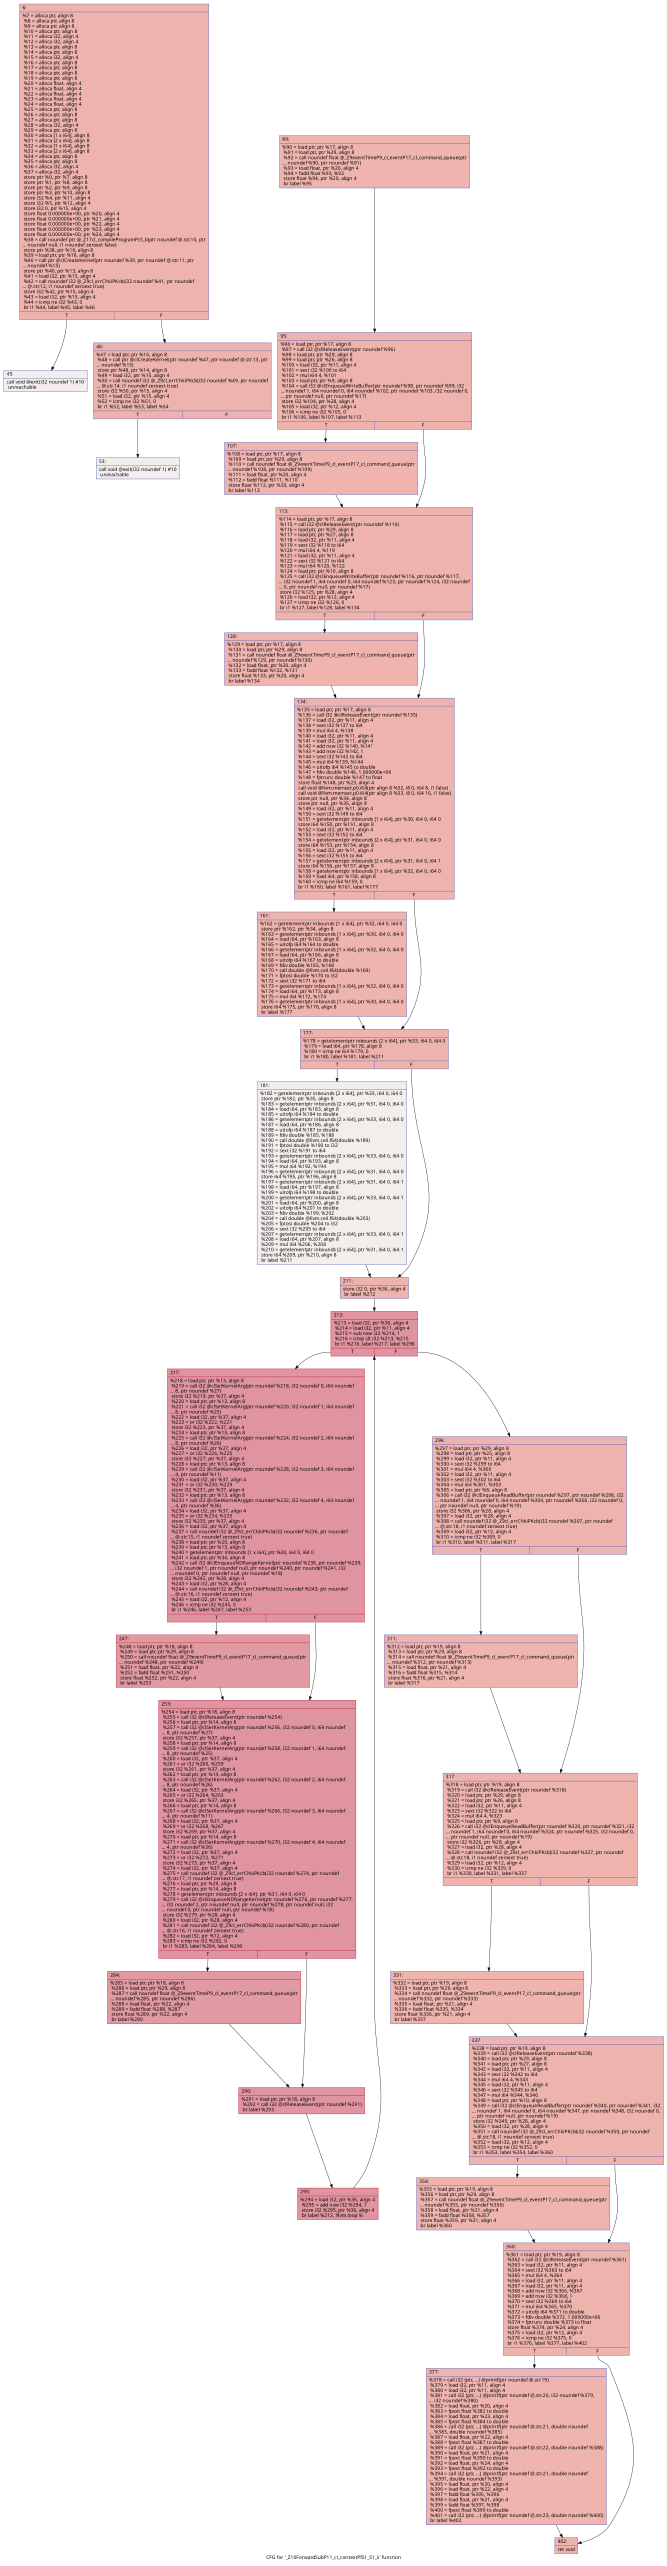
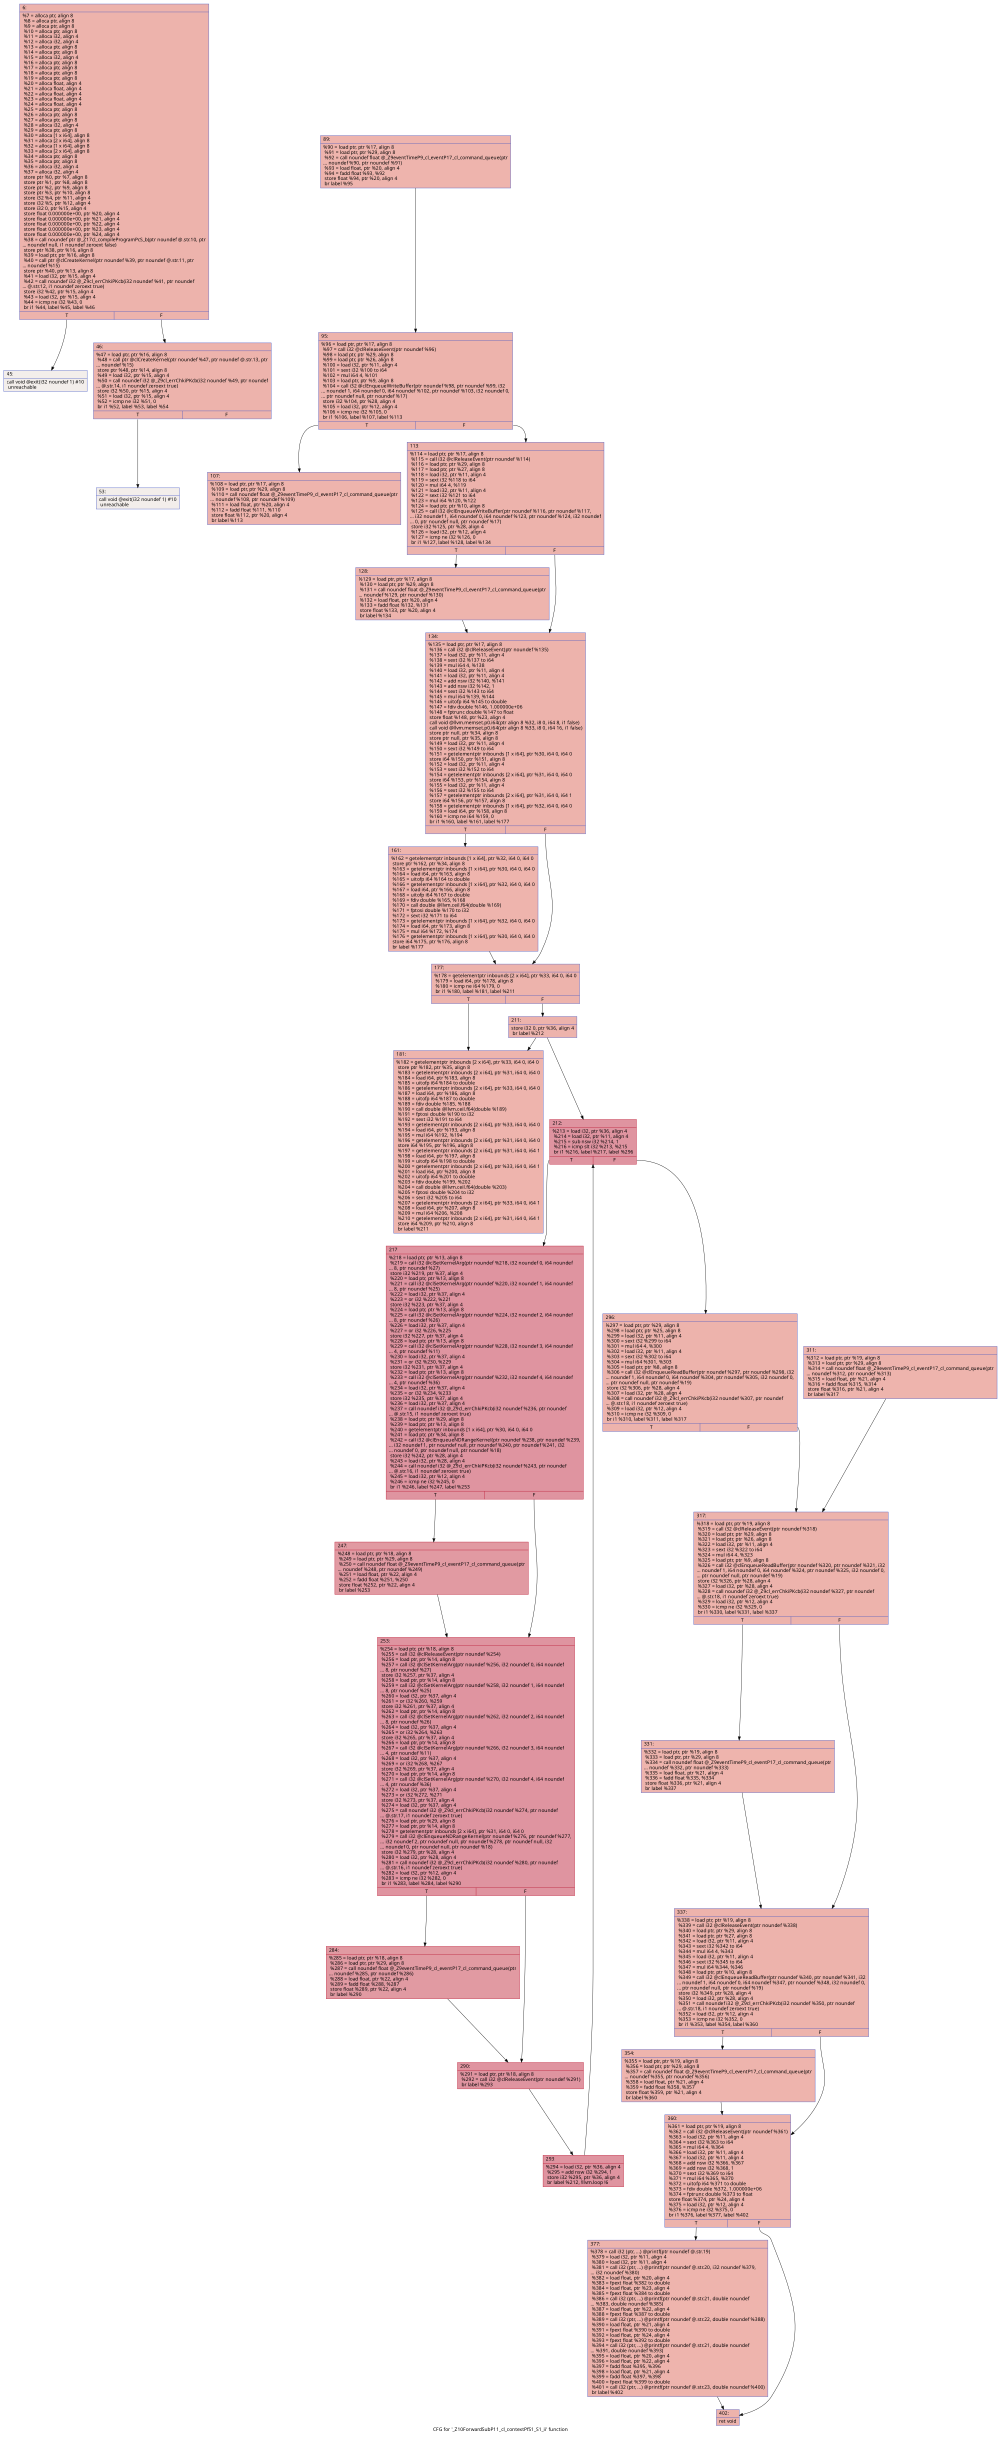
(338, 500) -> none
(332, 1173) -> (468, 1142)
(367, 1269) -> (533, 1043)
(481, 1593) -> none
